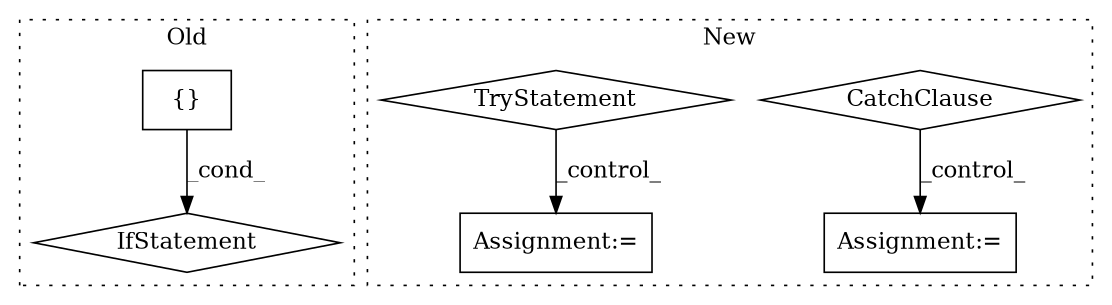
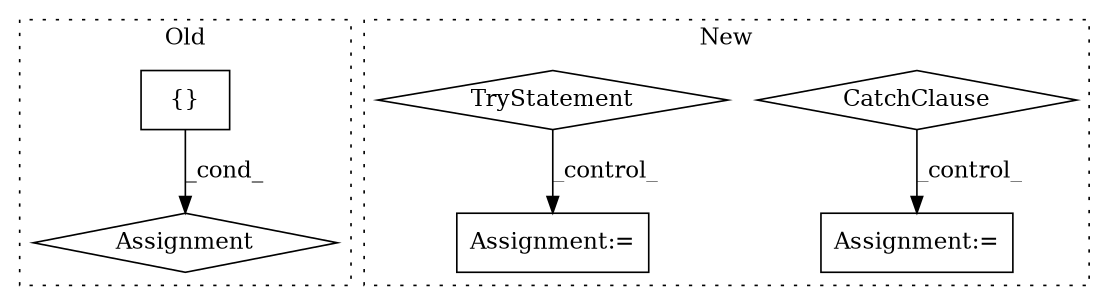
(187, 243) -> (185, 243)
